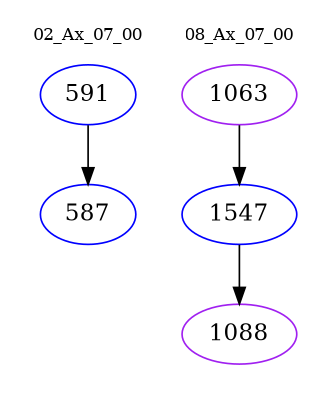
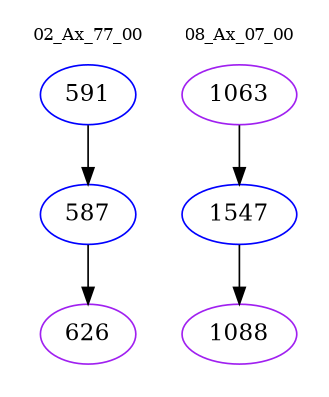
(88, 36) -> (88, 36)
none -> (88, 334)
